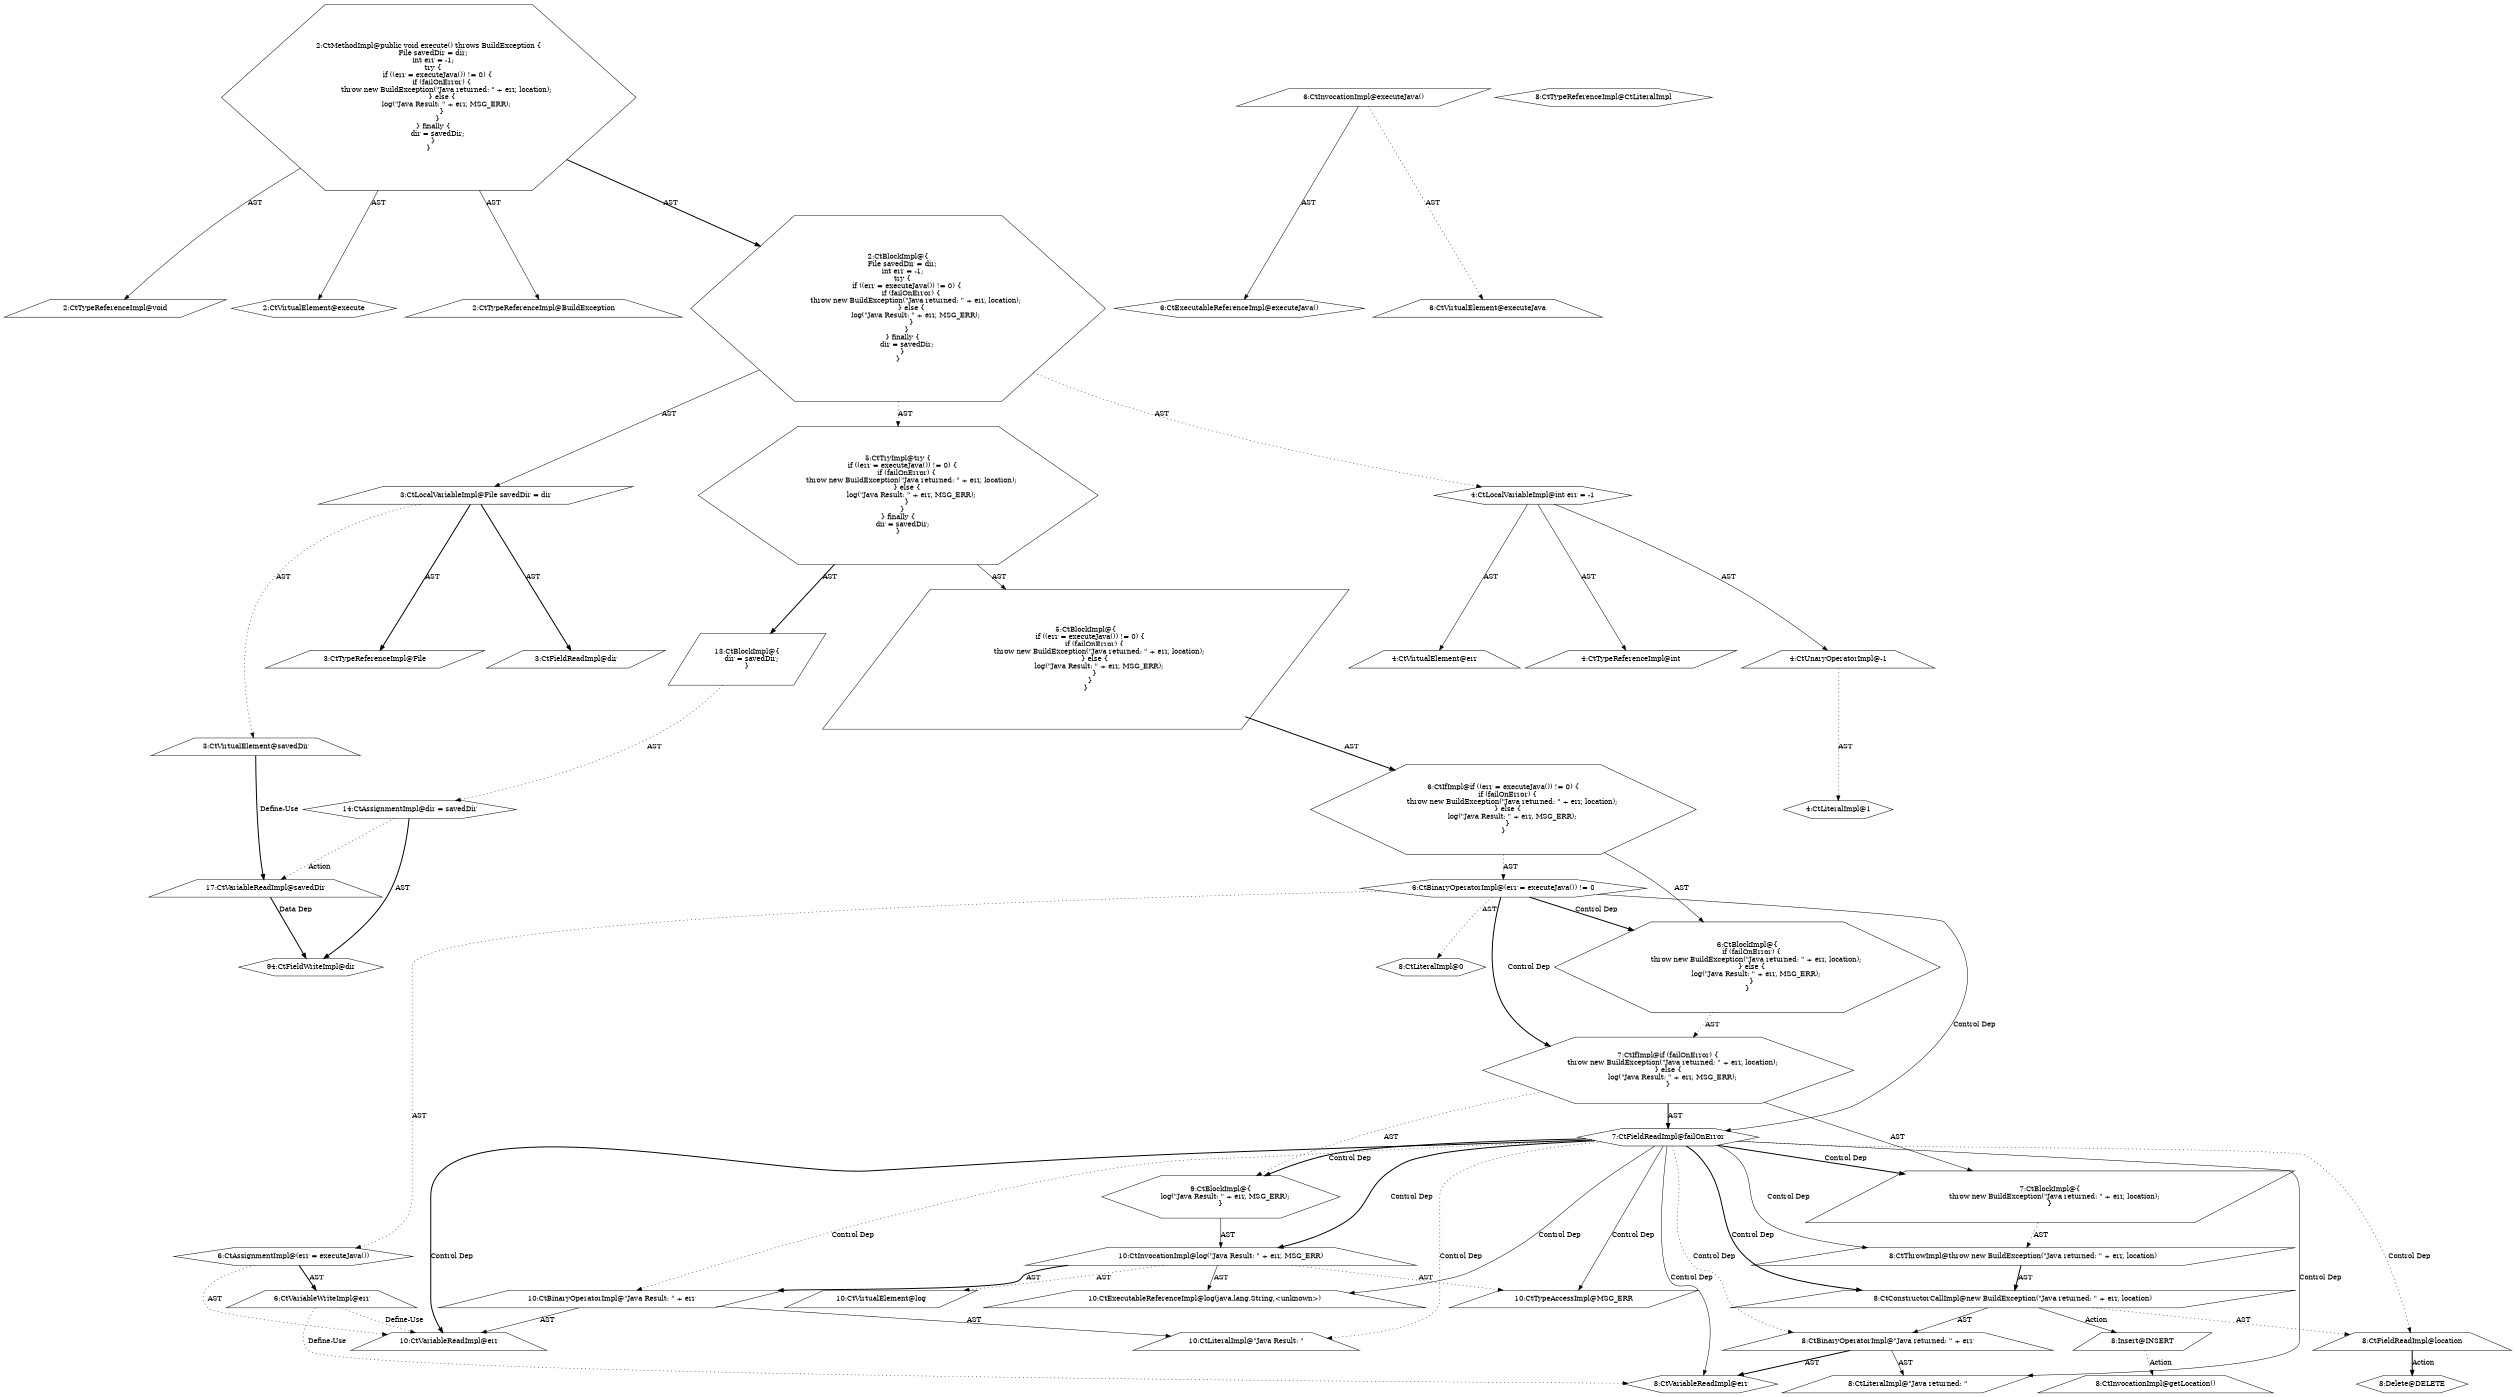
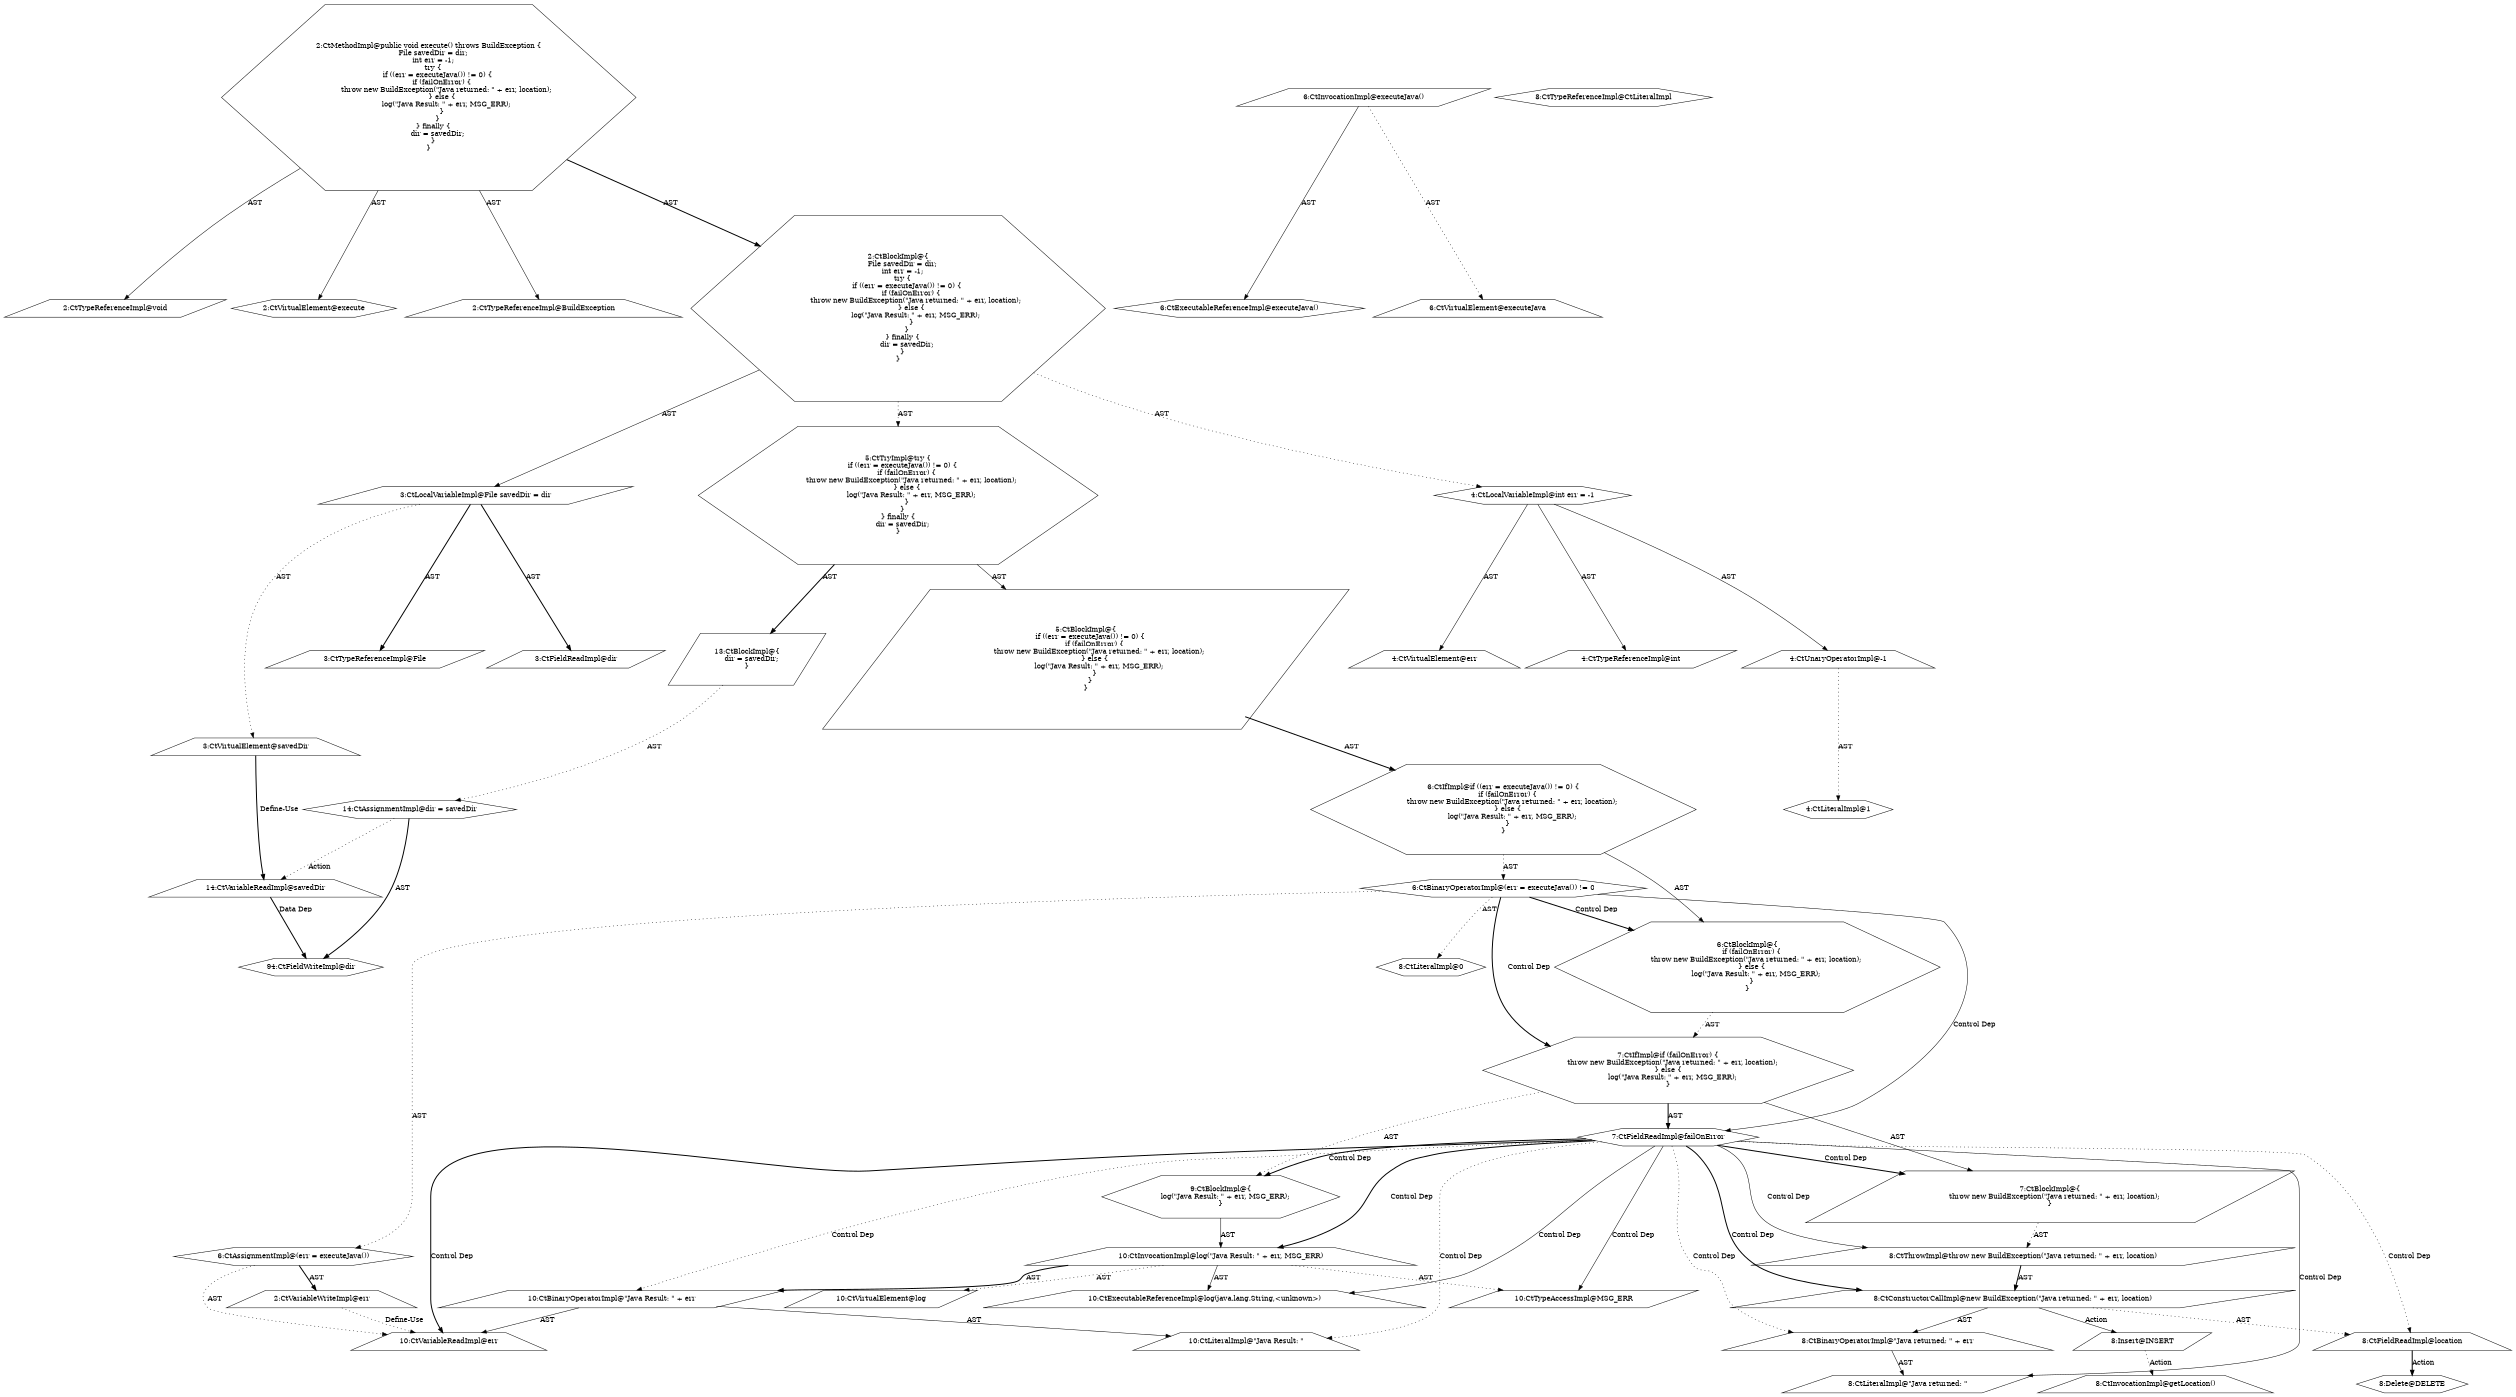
(265, 888) -> (265, 888)
(322, 1299) -> (322, 1299)
(1701, 1384) -> none
